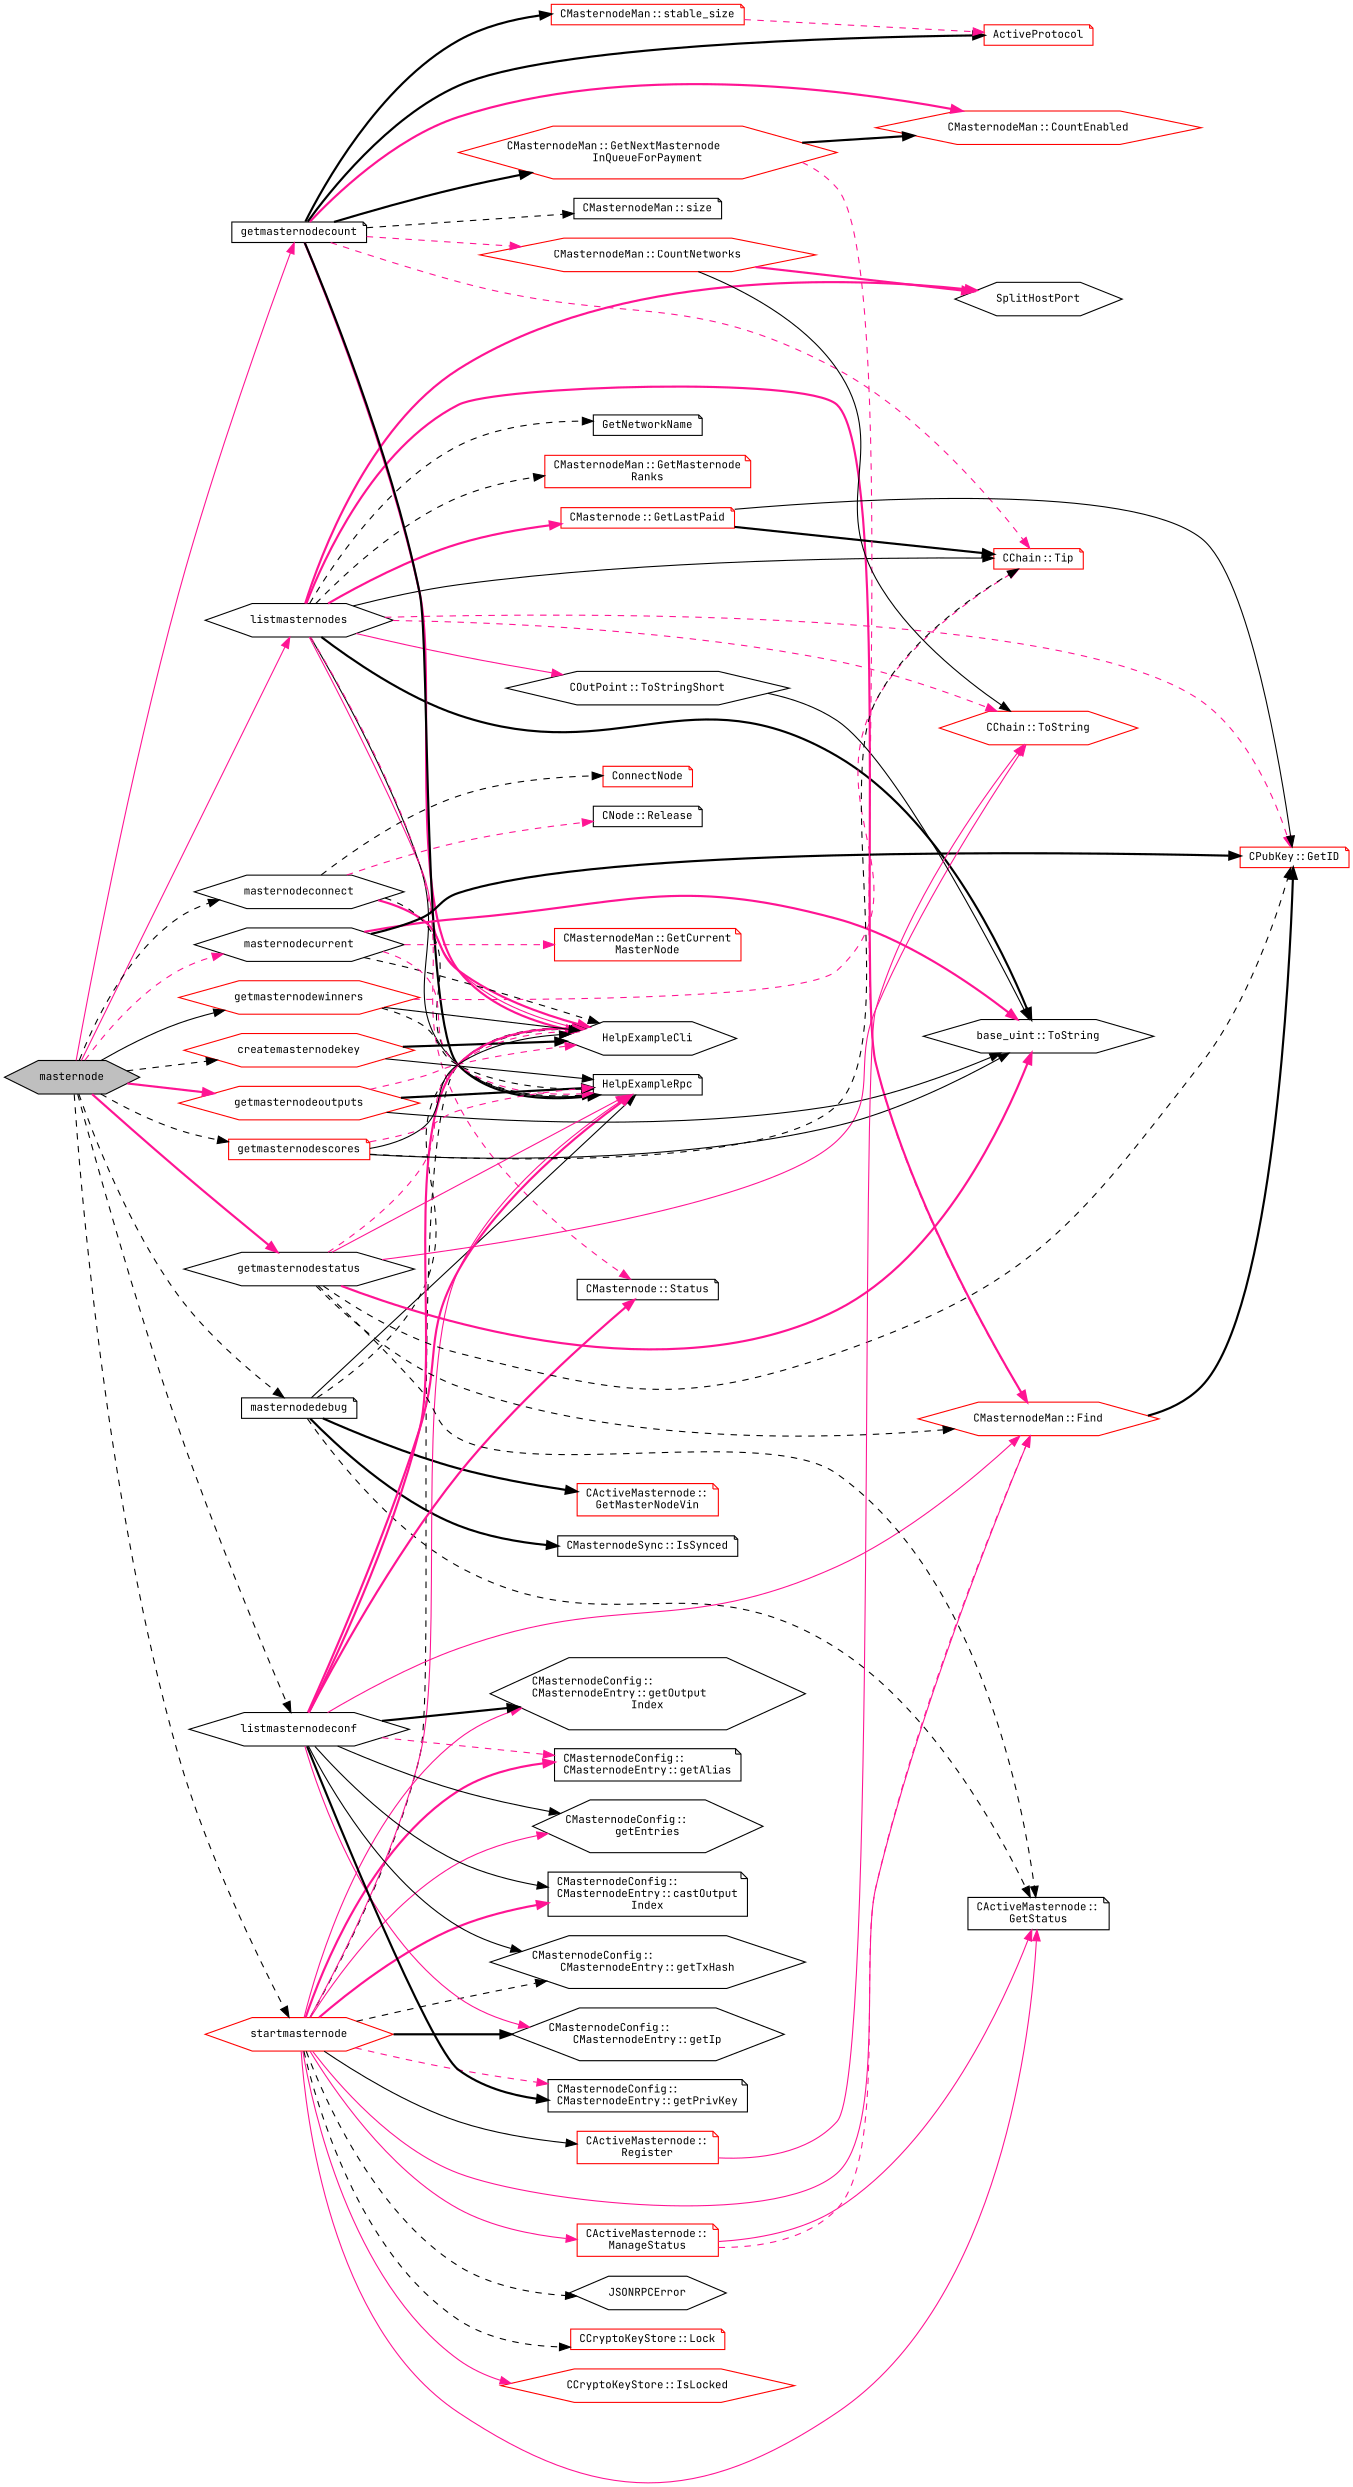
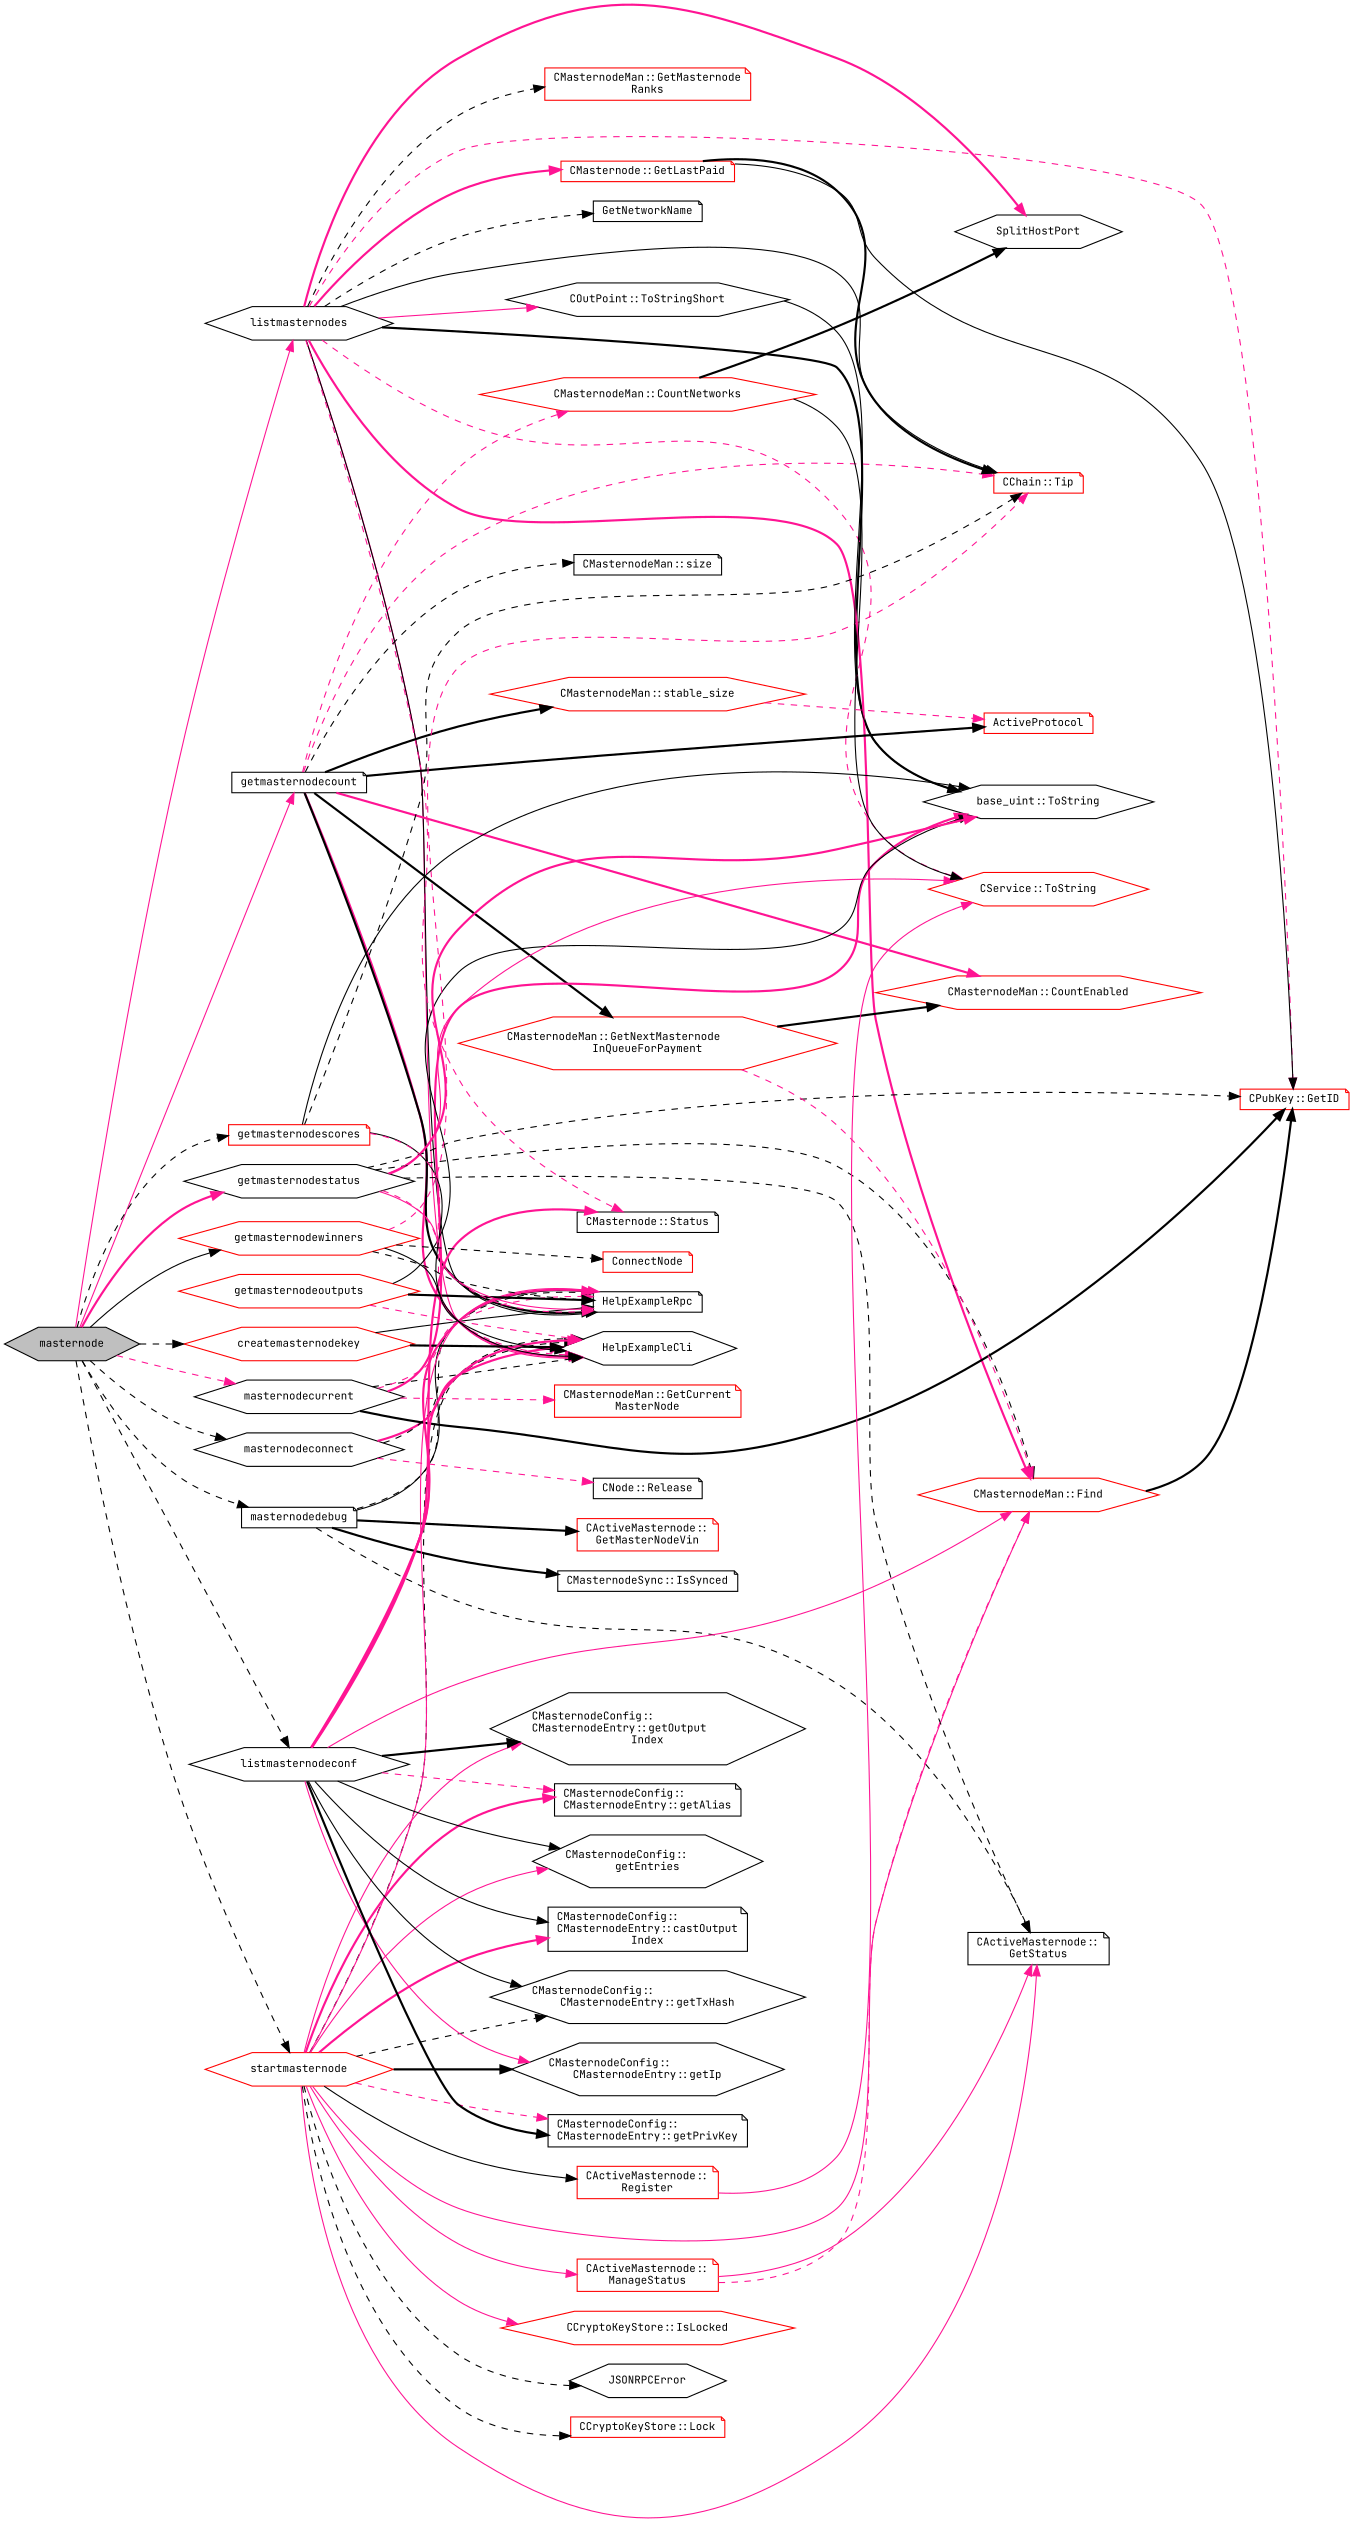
(648, 15) -> (648, 694)
(833, 276) -> (849, 321)
(1039, 728) -> (1039, 889)
(448, 800) -> (494, 1252)
(165, 1088) -> none
